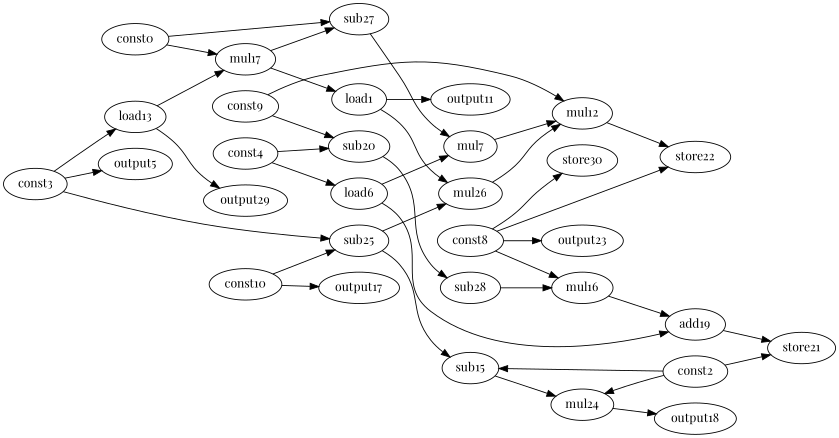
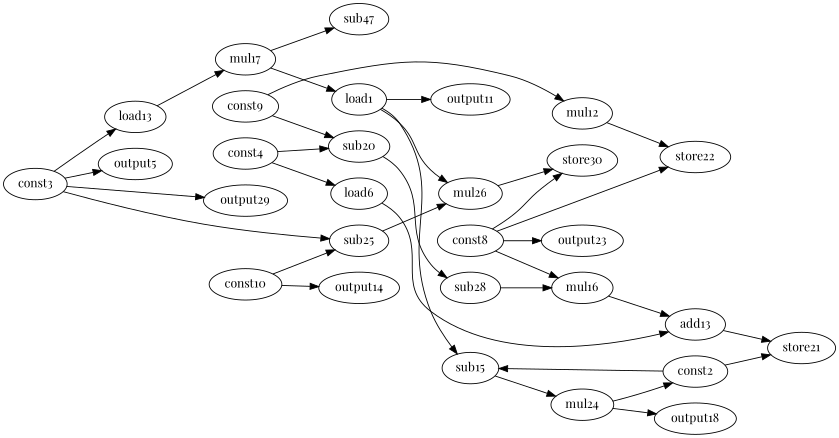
(359, 19) -> (359, 19)
(135, 39) -> none
(470, 147) -> none
(185, 155) -> (131, 192)
(524, 156) -> (521, 179)
(359, 288) -> (359, 288)
(416, 305) -> (421, 205)
(695, 324) -> (695, 324)
(638, 382) -> (639, 394)
